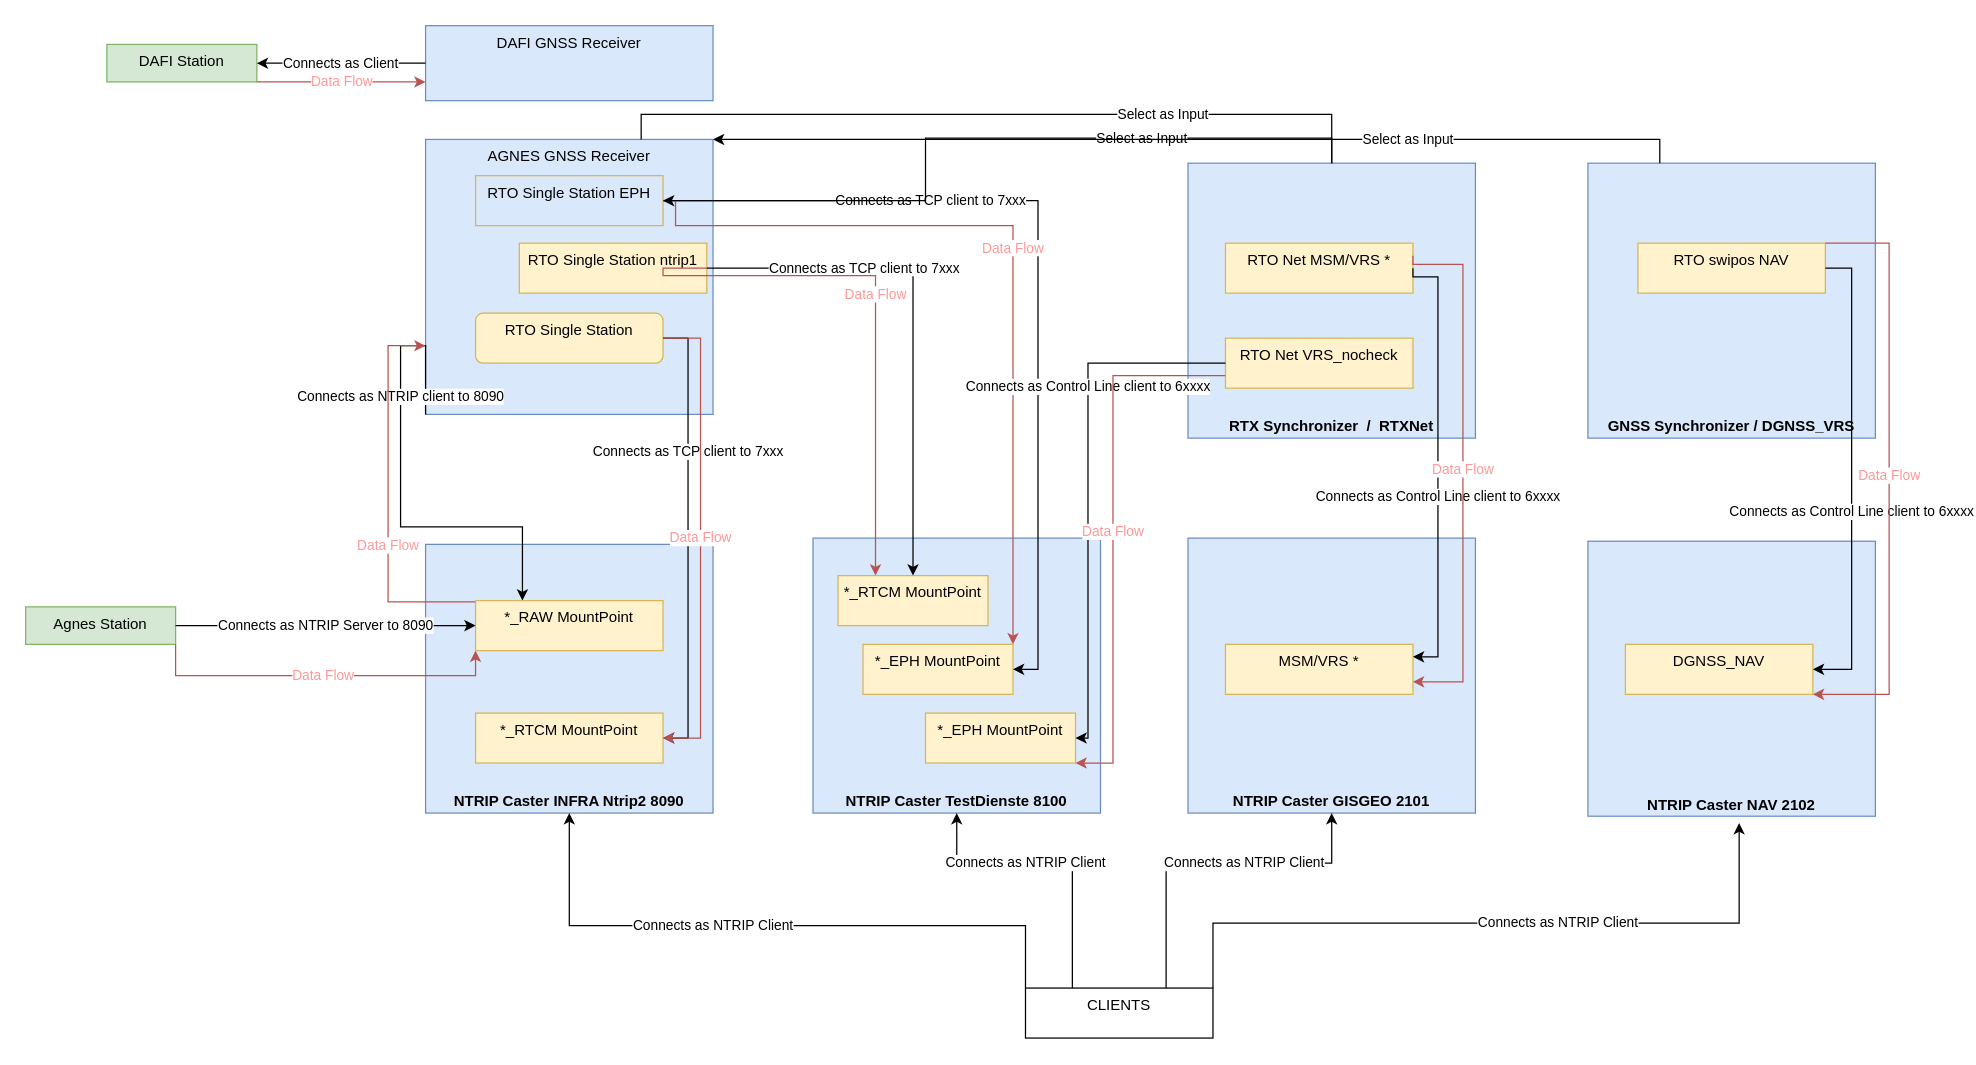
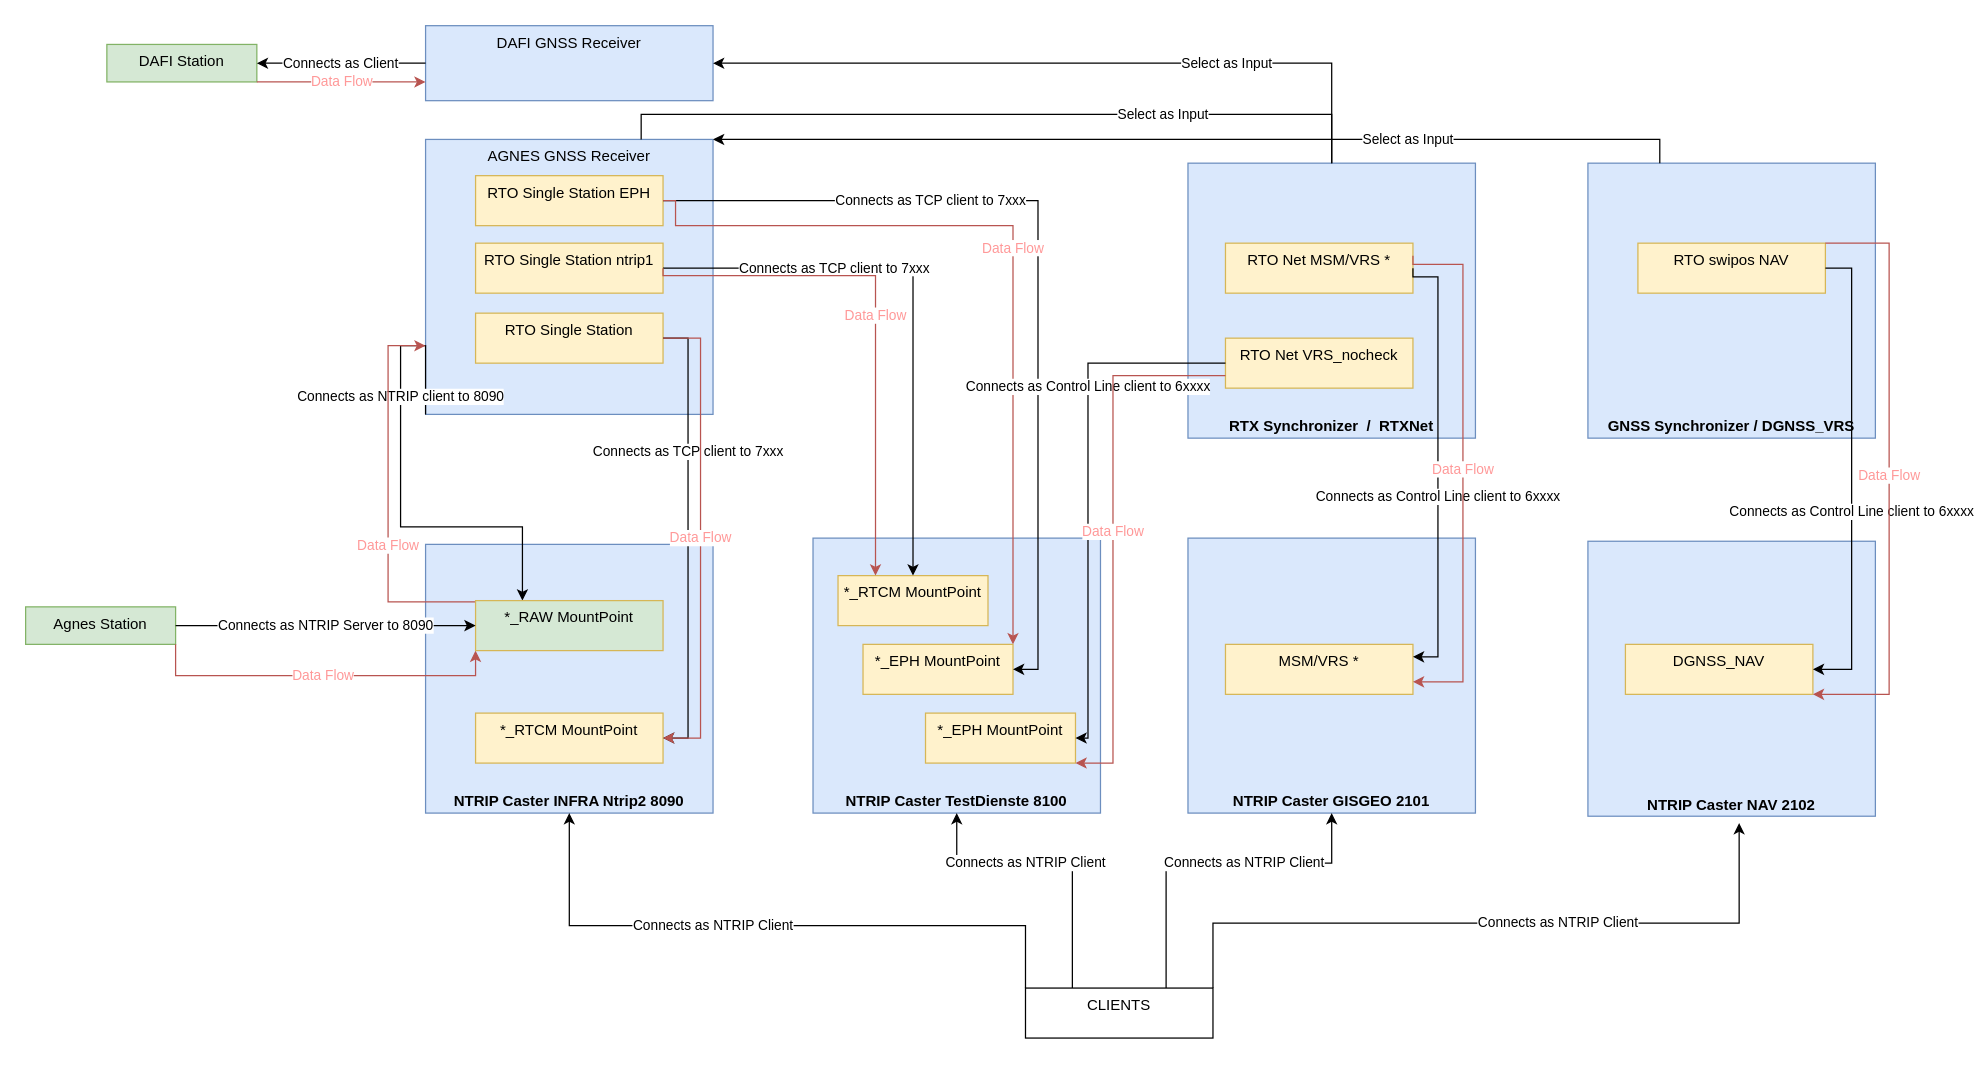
(926, 169) -> (1052, 63)
(569, 201) -> (569, 201)
(613, 268) -> (569, 268)
(569, 338) -> (569, 338)
(569, 626) -> (569, 626)
